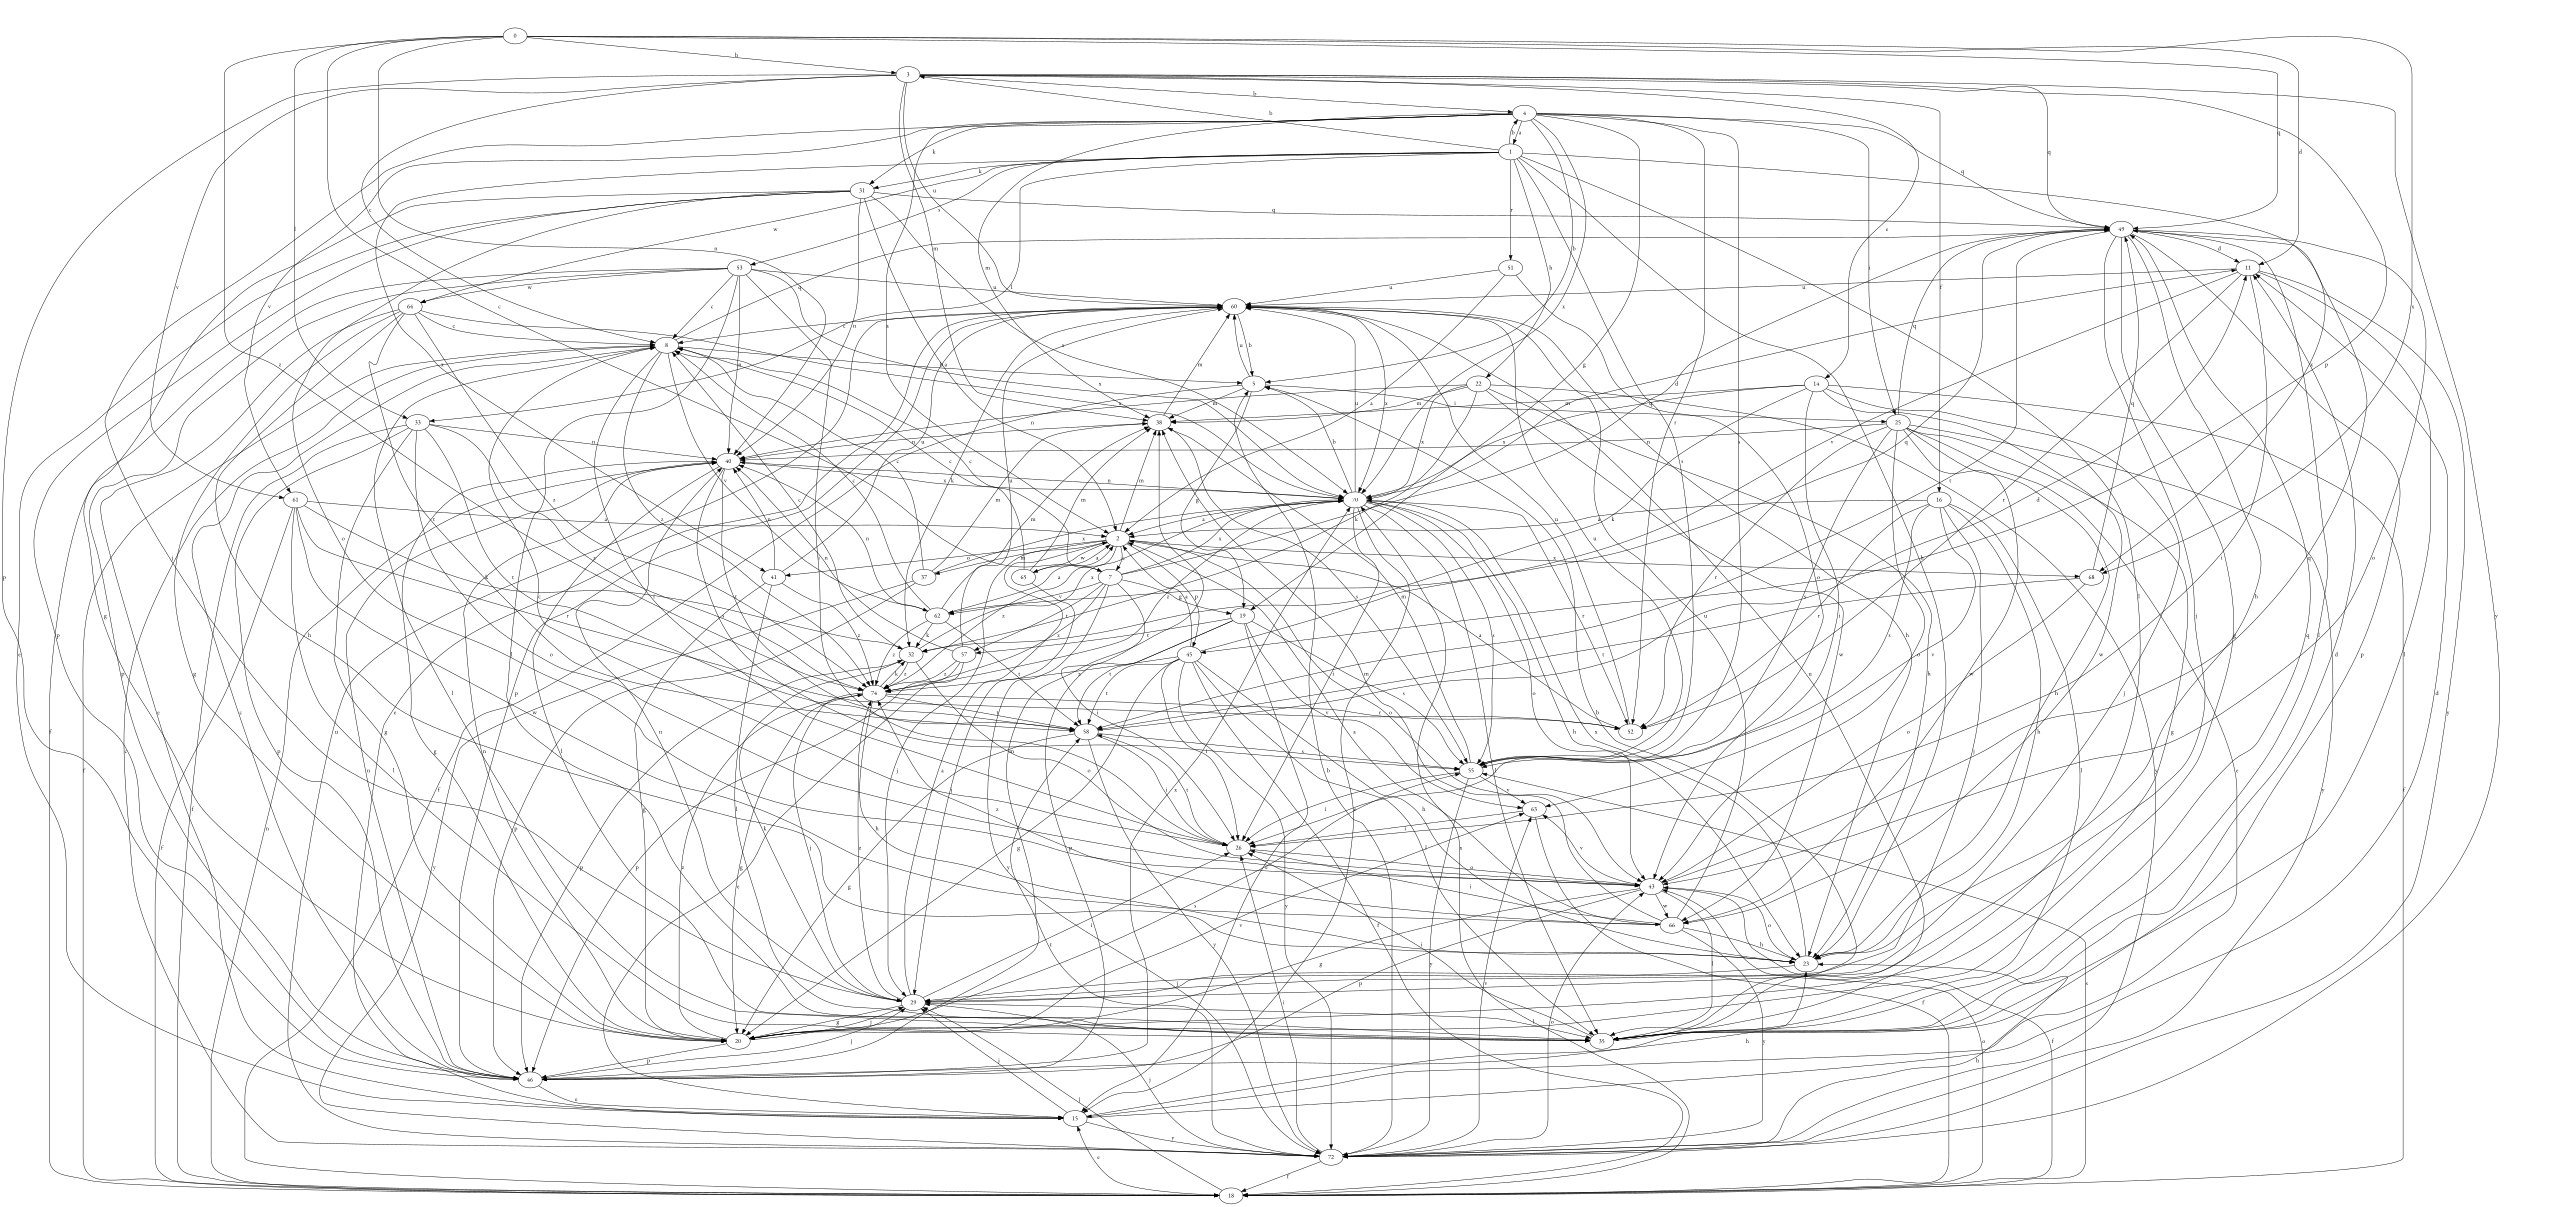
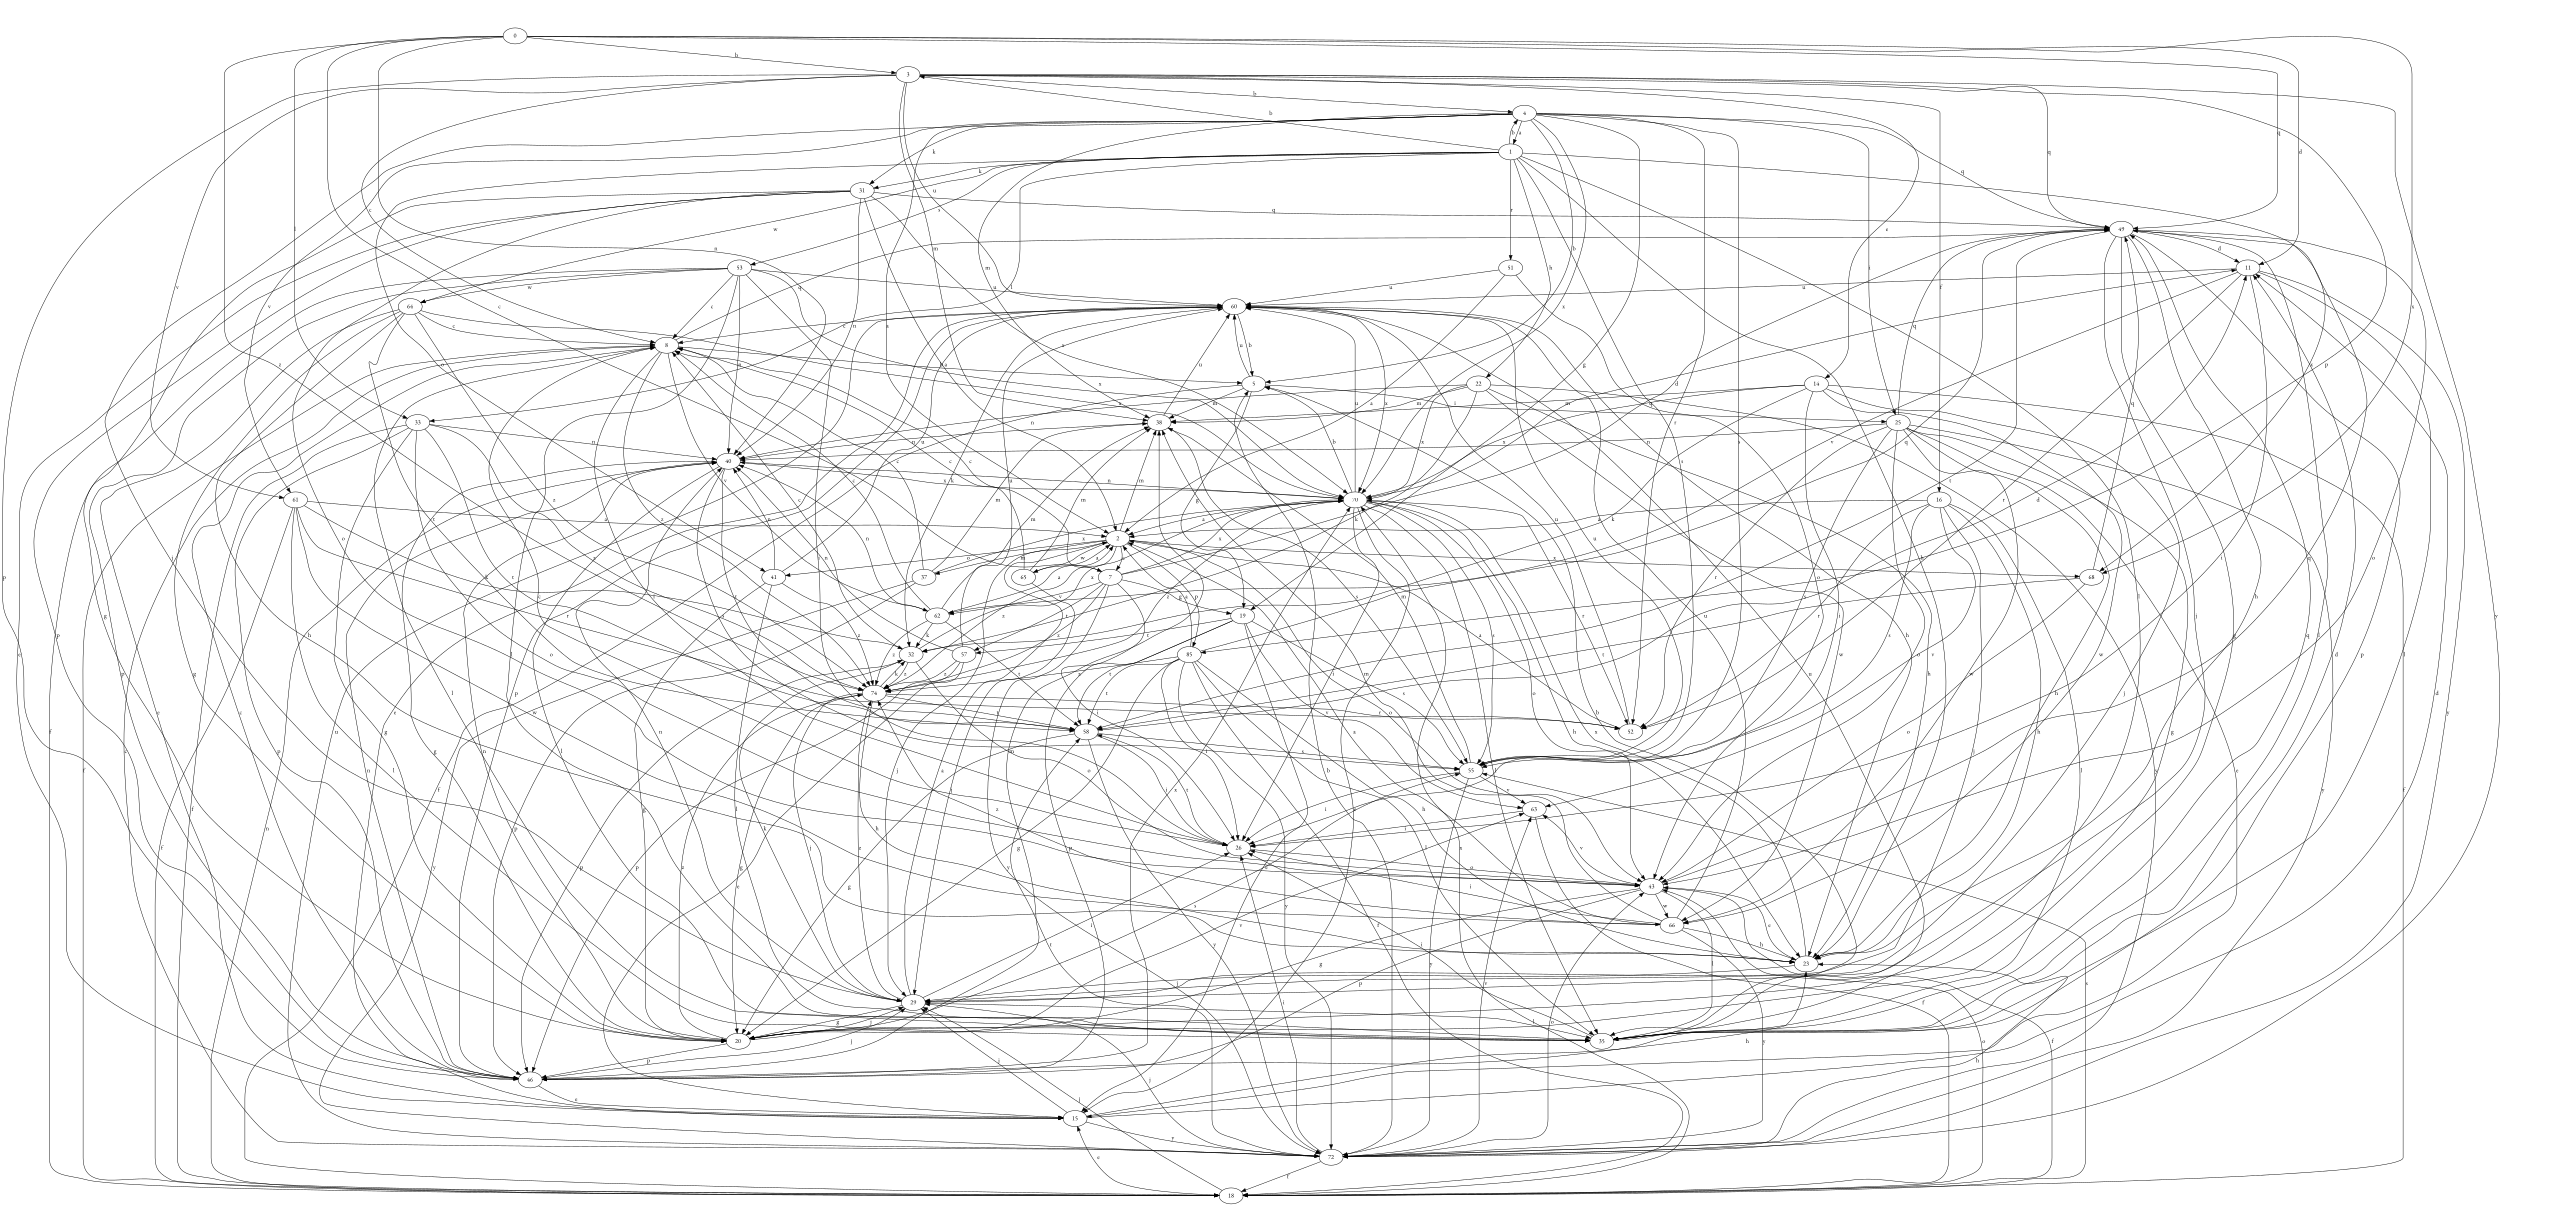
(442, 365) -> (442, 365)
(1200, 365) -> (1200, 365)
(1189, 655) -> (1189, 655)
(1770, 925) -> (1770, 925)
